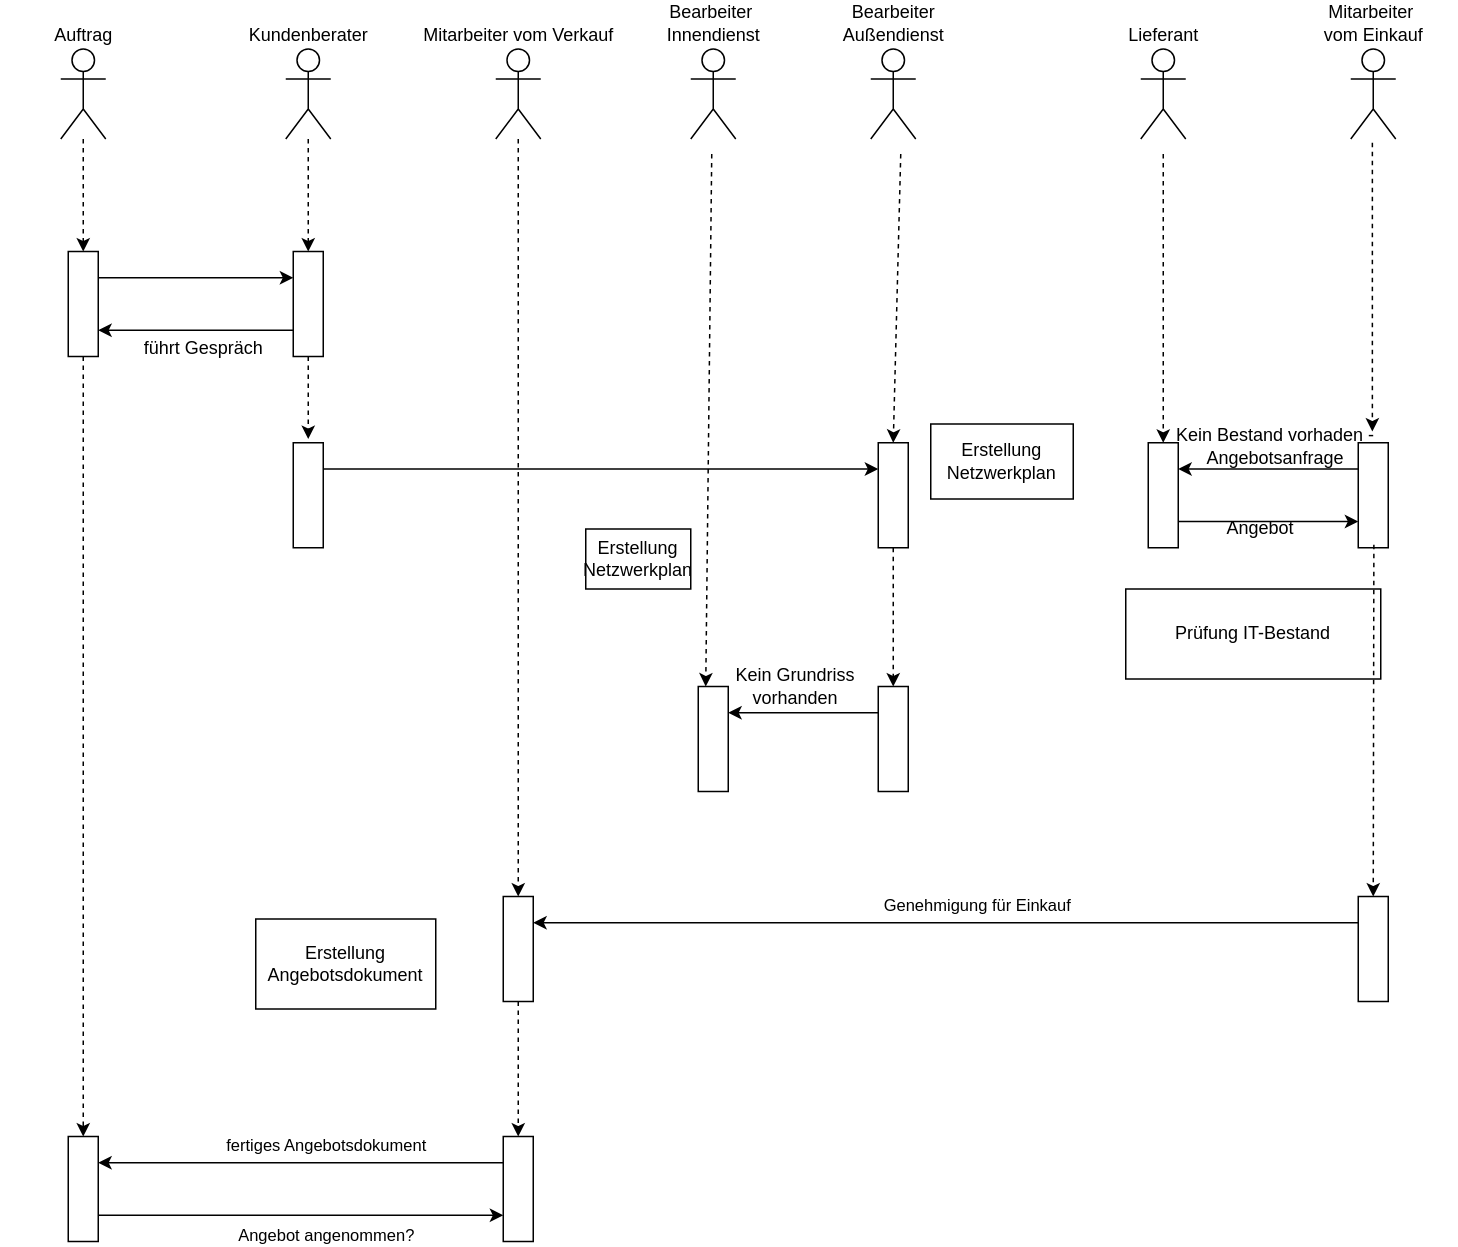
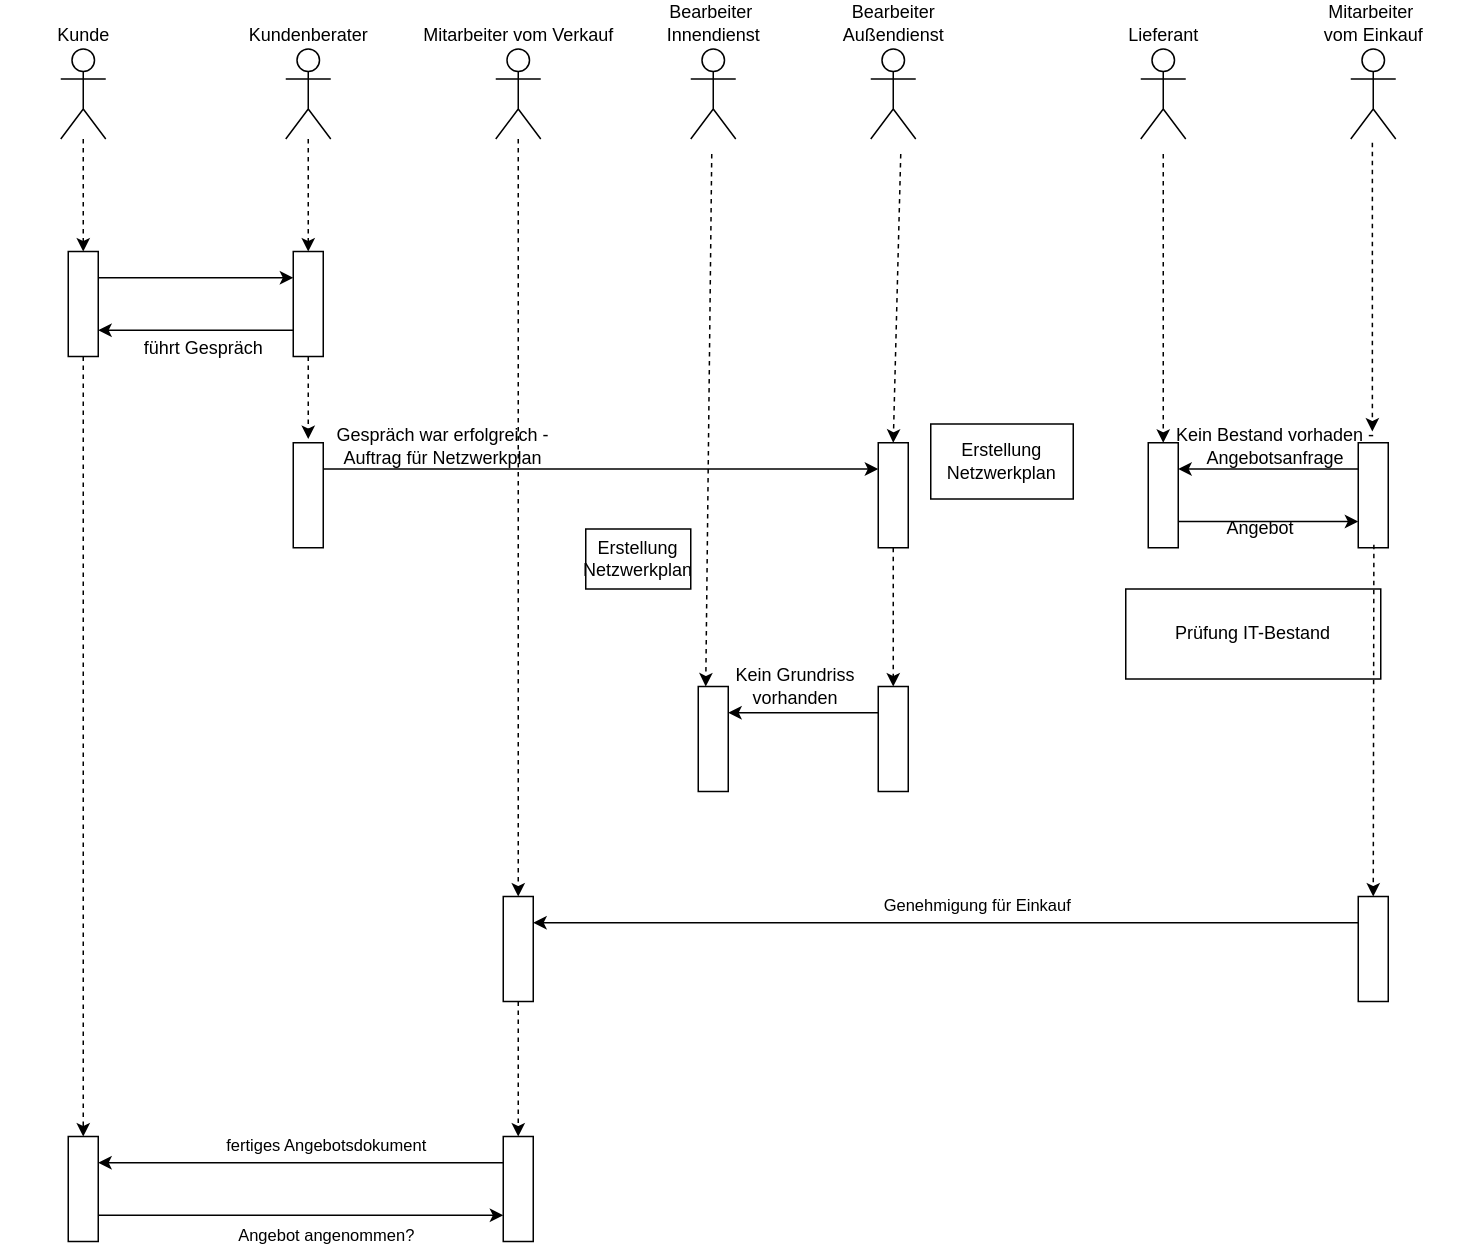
(84, 33) -> (84, 33)
none -> (443, 446)
(346, 964) -> none
